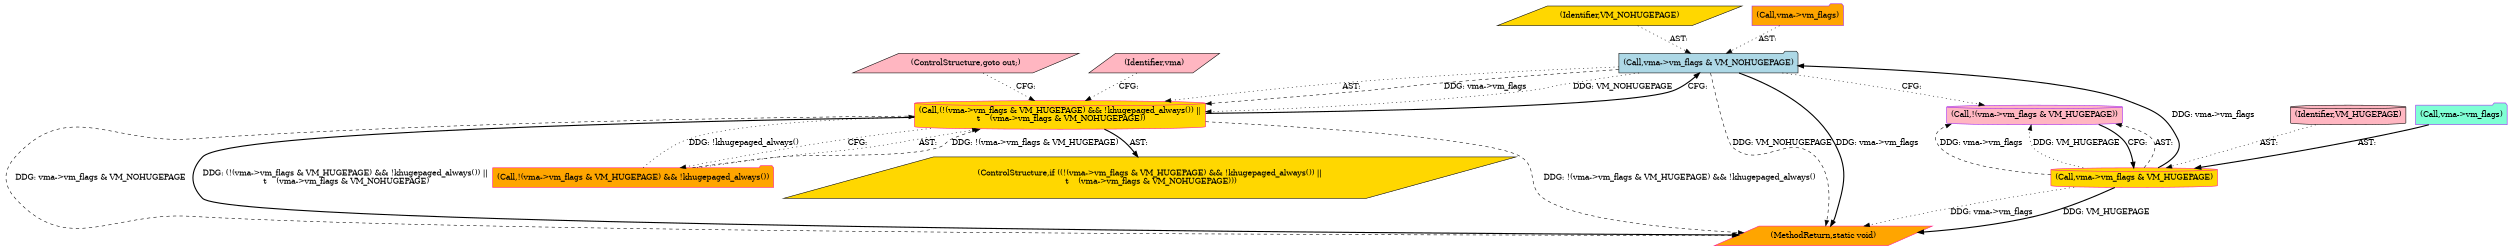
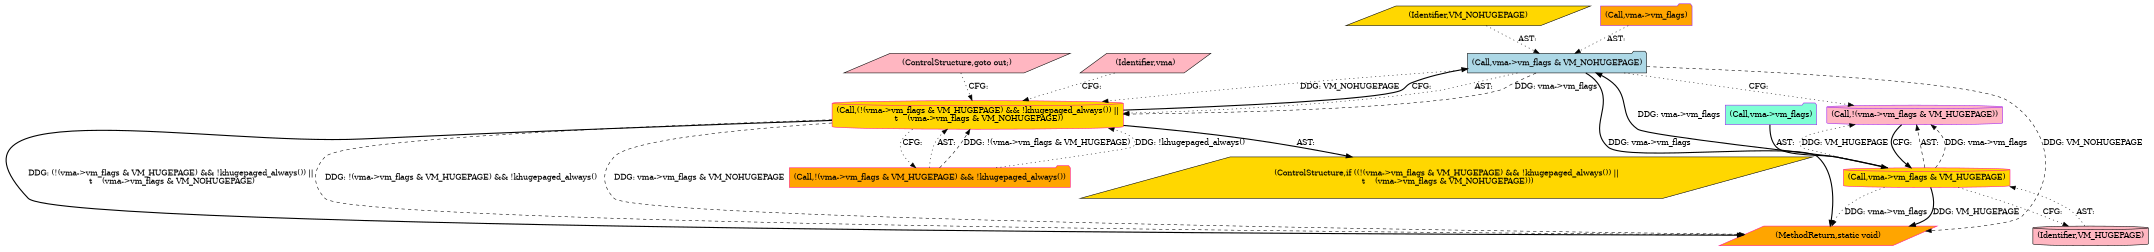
none -> (2011, 204)
